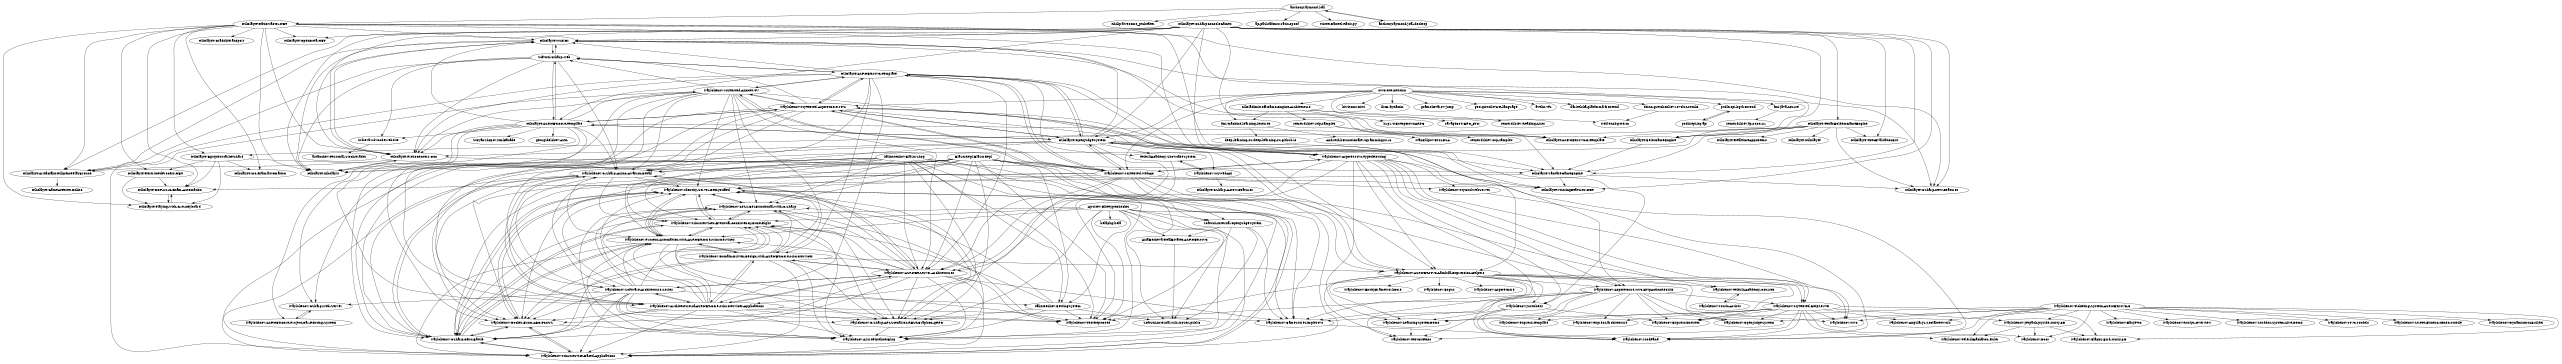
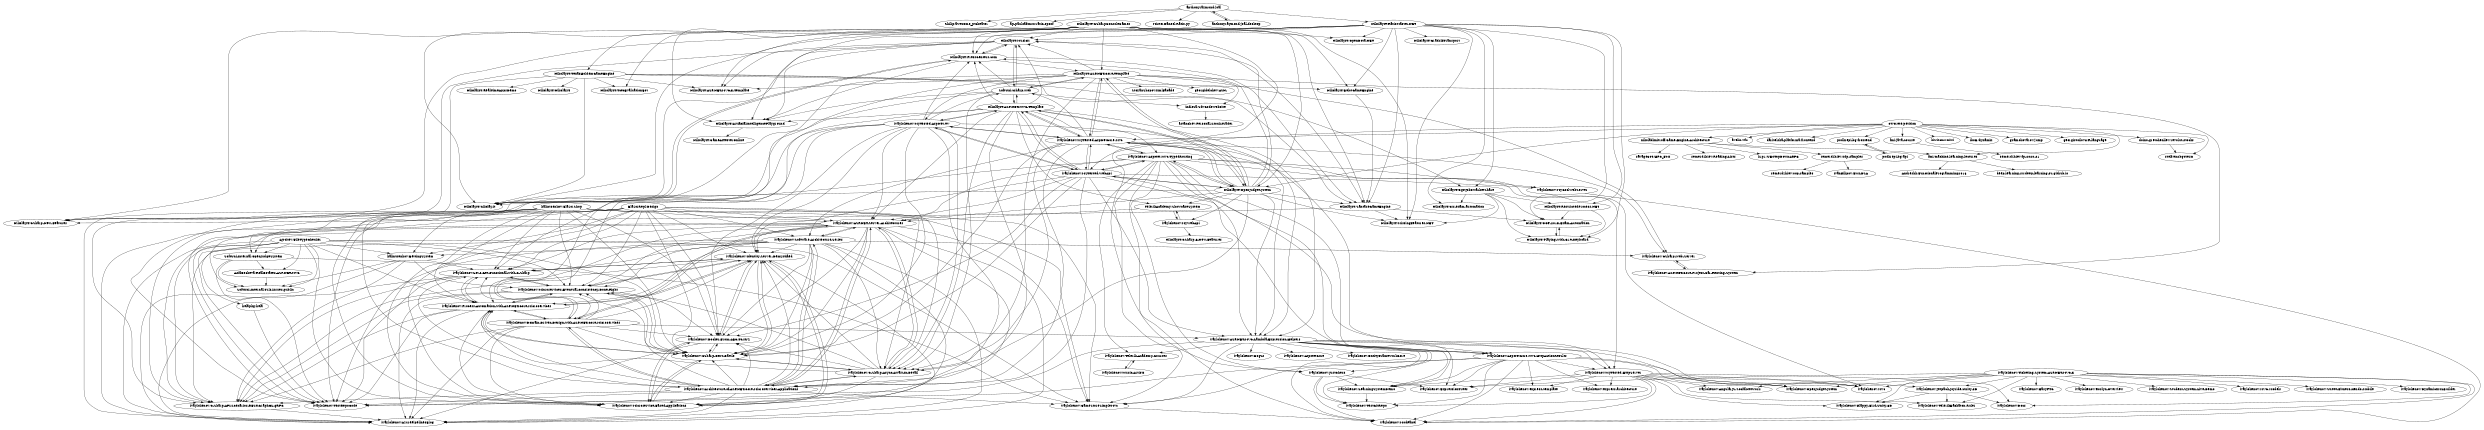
(449, 135) -> (1036, 65)
(974, 157) -> (643, 207)
(1070, 313) -> (280, 362)
